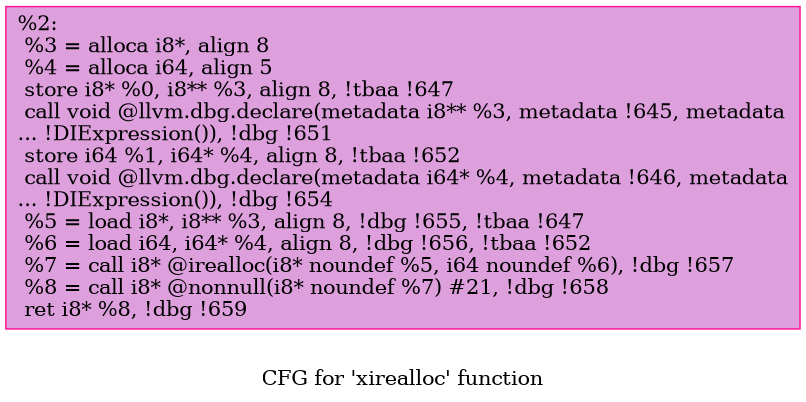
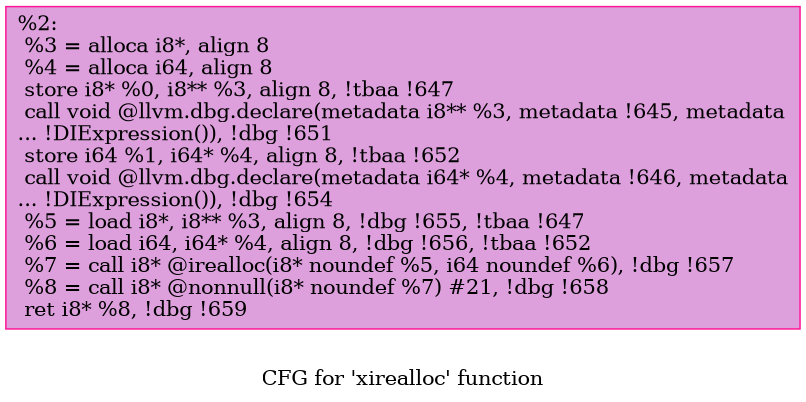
(146, 68) -> (146, 68)
